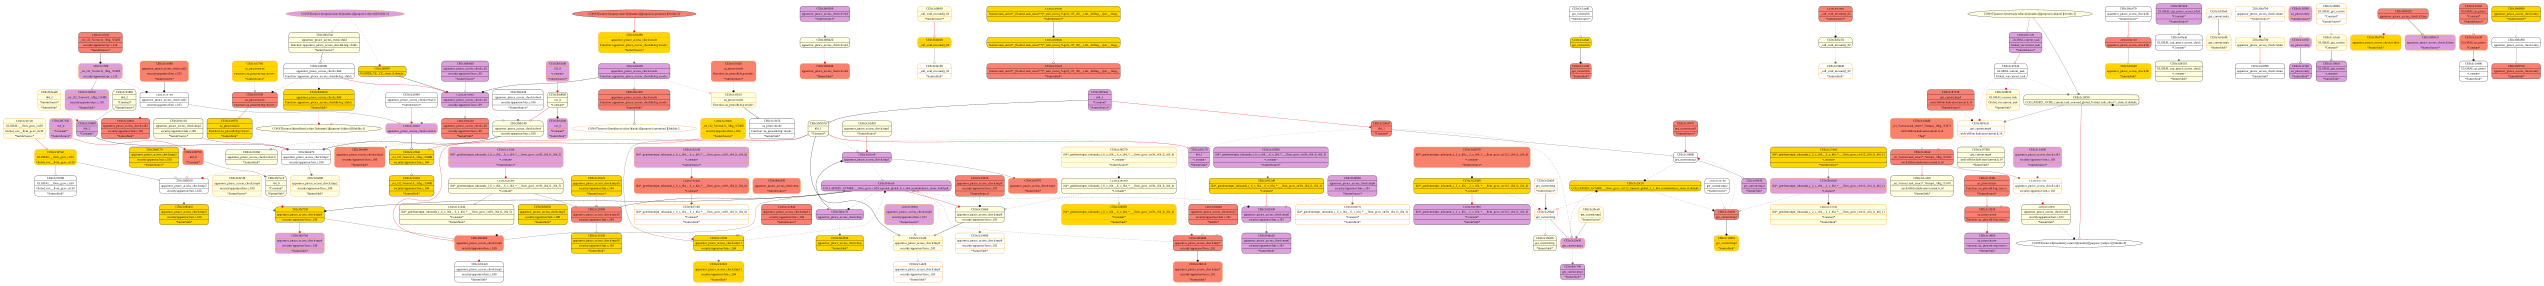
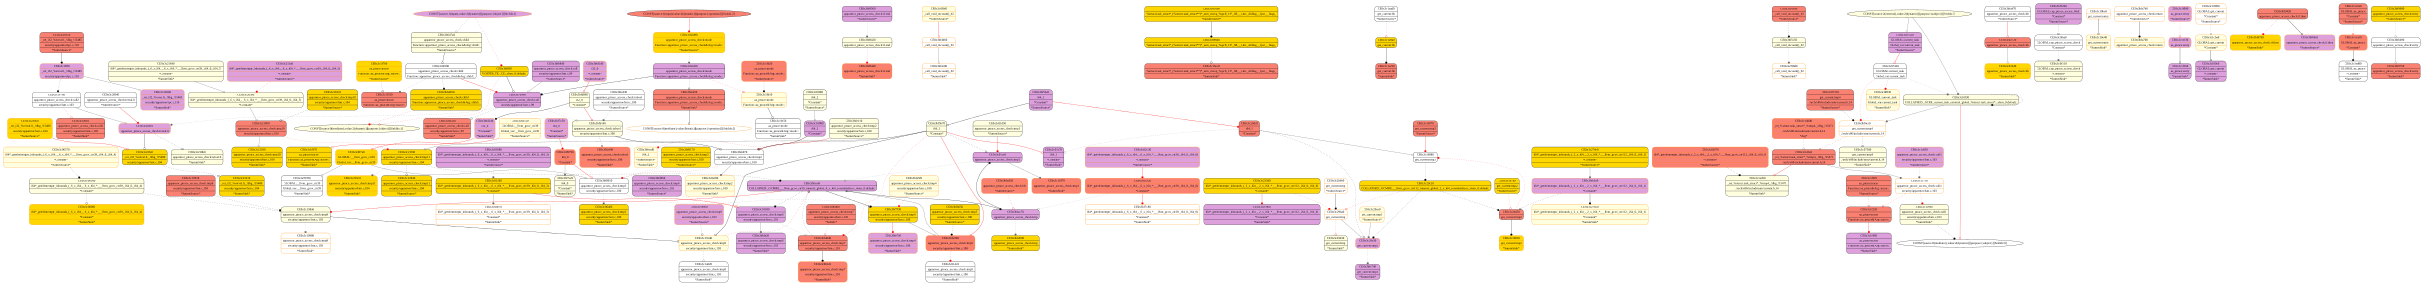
(934, 43) -> (939, 43)
(164, 71) -> none
(2260, 71) -> none
(288, 85) -> (413, 85)
(558, 86) -> (588, 85)
(147, 112) -> (67, 112)
(244, 113) -> (404, 145)
(69, 114) -> (733, 144)
(676, 144) -> (843, 141)
(189, 171) -> (582, 171)
(506, 172) -> (264, 86)
(1472, 172) -> (1733, 171)
(777, 186) -> (1005, 186)
(1717, 186) -> (1507, 186)
(1754, 186) -> none
(484, 198) -> (209, 87)
(736, 198) -> none
(1352, 199) -> (493, 198)
(864, 200) -> (923, 199)
(1987, 201) -> (1869, 201)
(1574, 210) -> (1397, 214)
(787, 215) -> (407, 186)
(543, 222) -> (955, 222)
(750, 230) -> (407, 169)
(918, 272) -> (704, 272)
